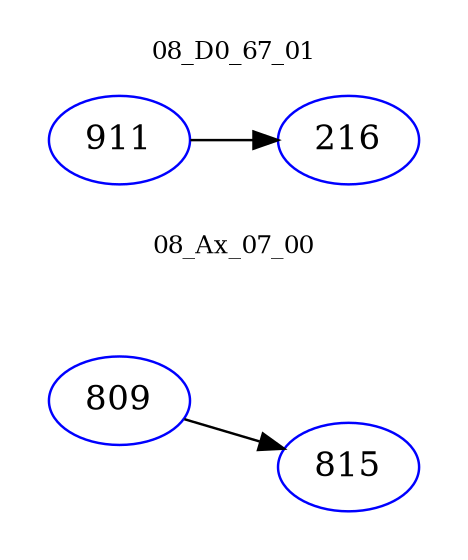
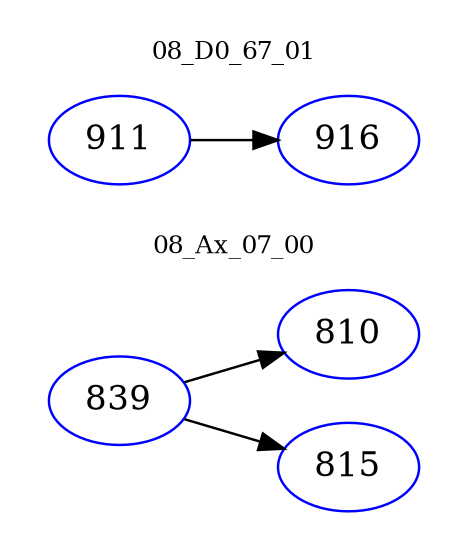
(349, 140) -> (349, 140)
none -> (349, 334)
(119, 401) -> (119, 401)
